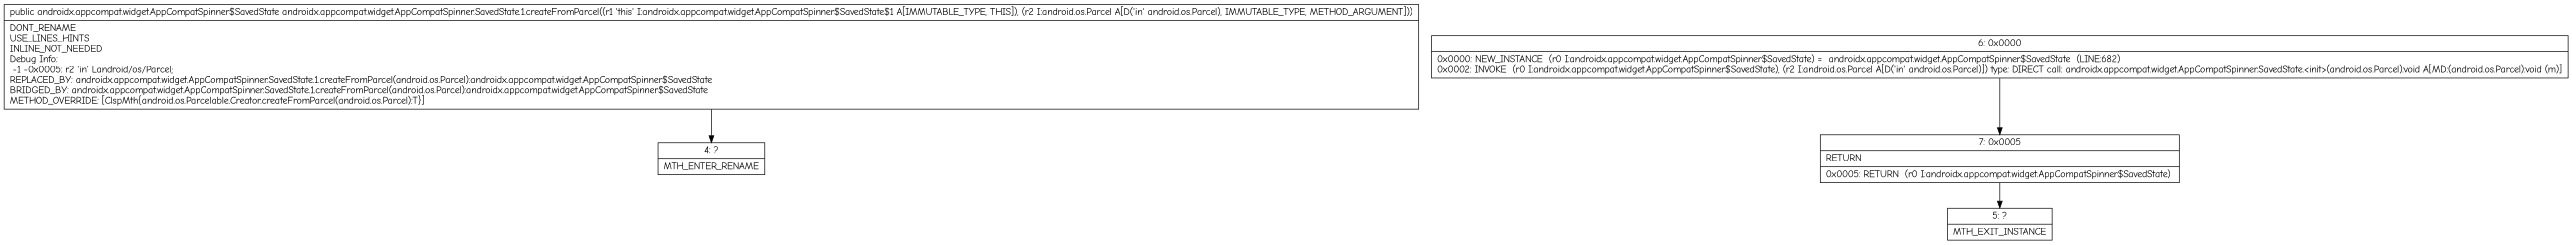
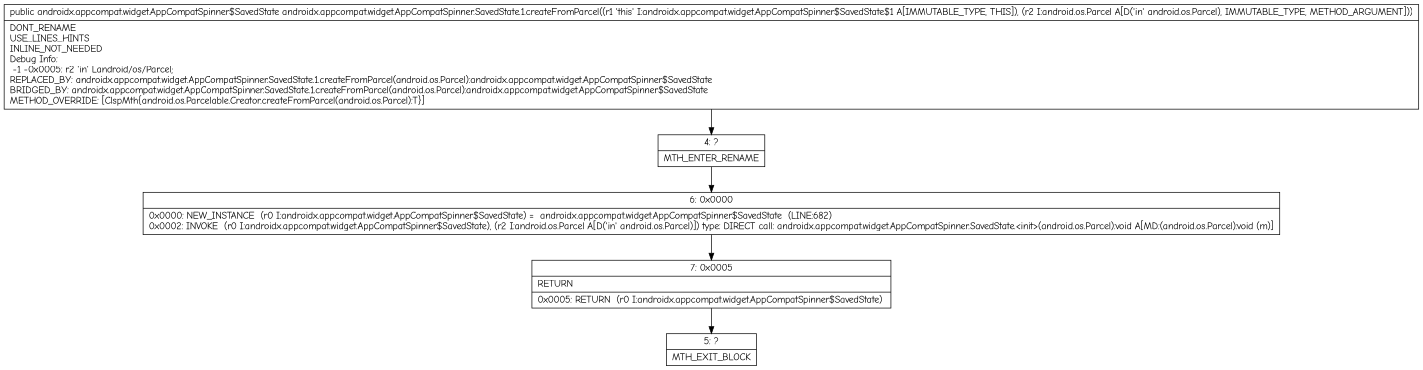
none -> (711, 176)
(2000, 232) -> (711, 357)
